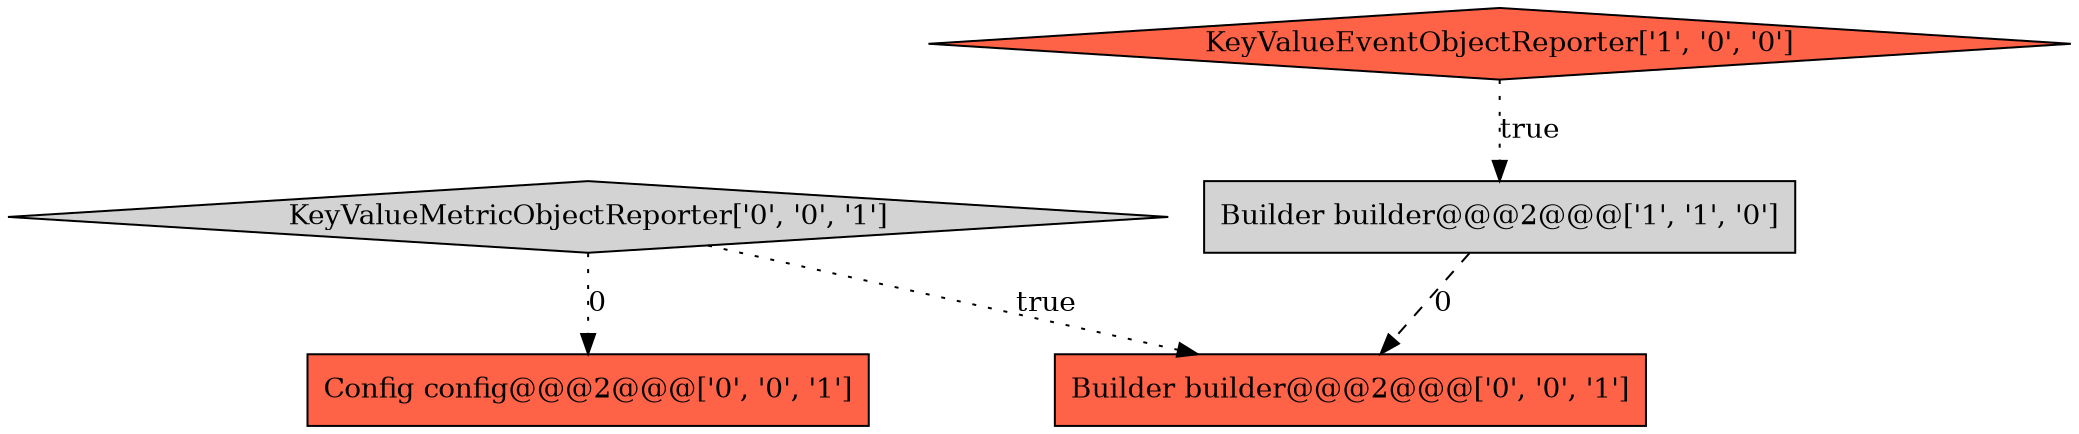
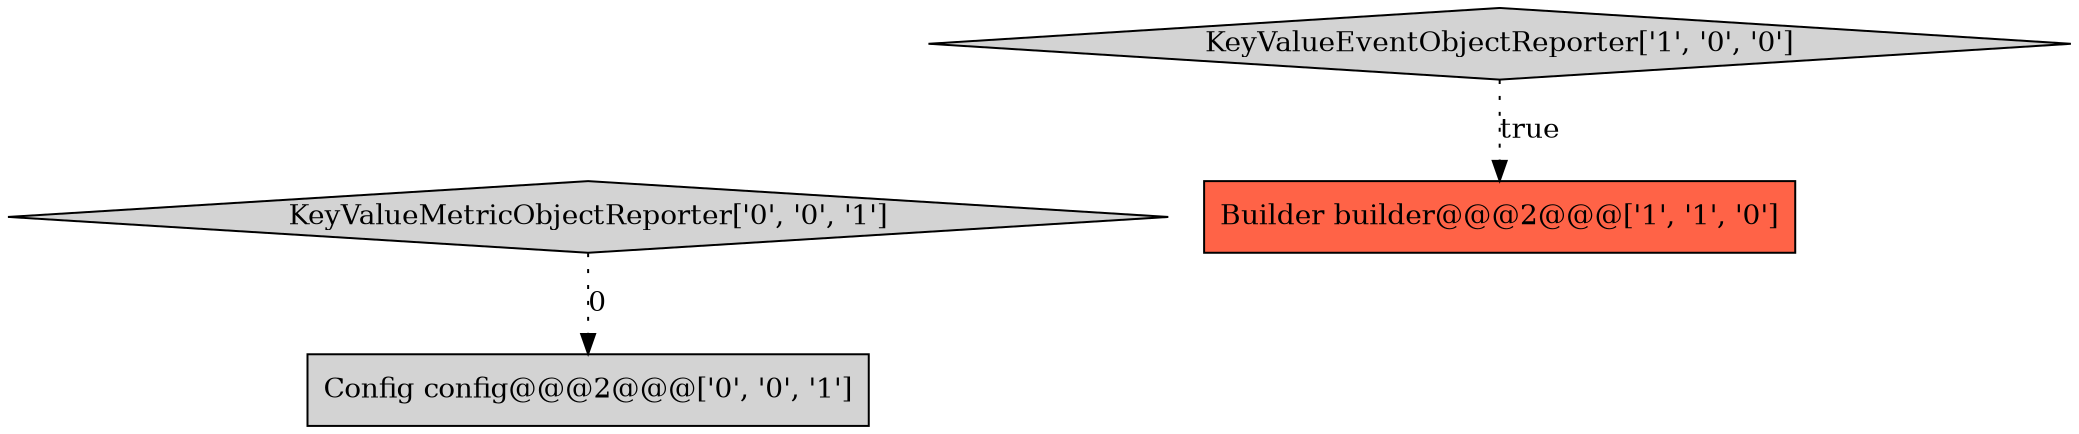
(1500, 44) -> (1500, 44)
(1500, 217) -> (1500, 217)
(588, 390) -> (588, 390)
(1350, 390) -> none
